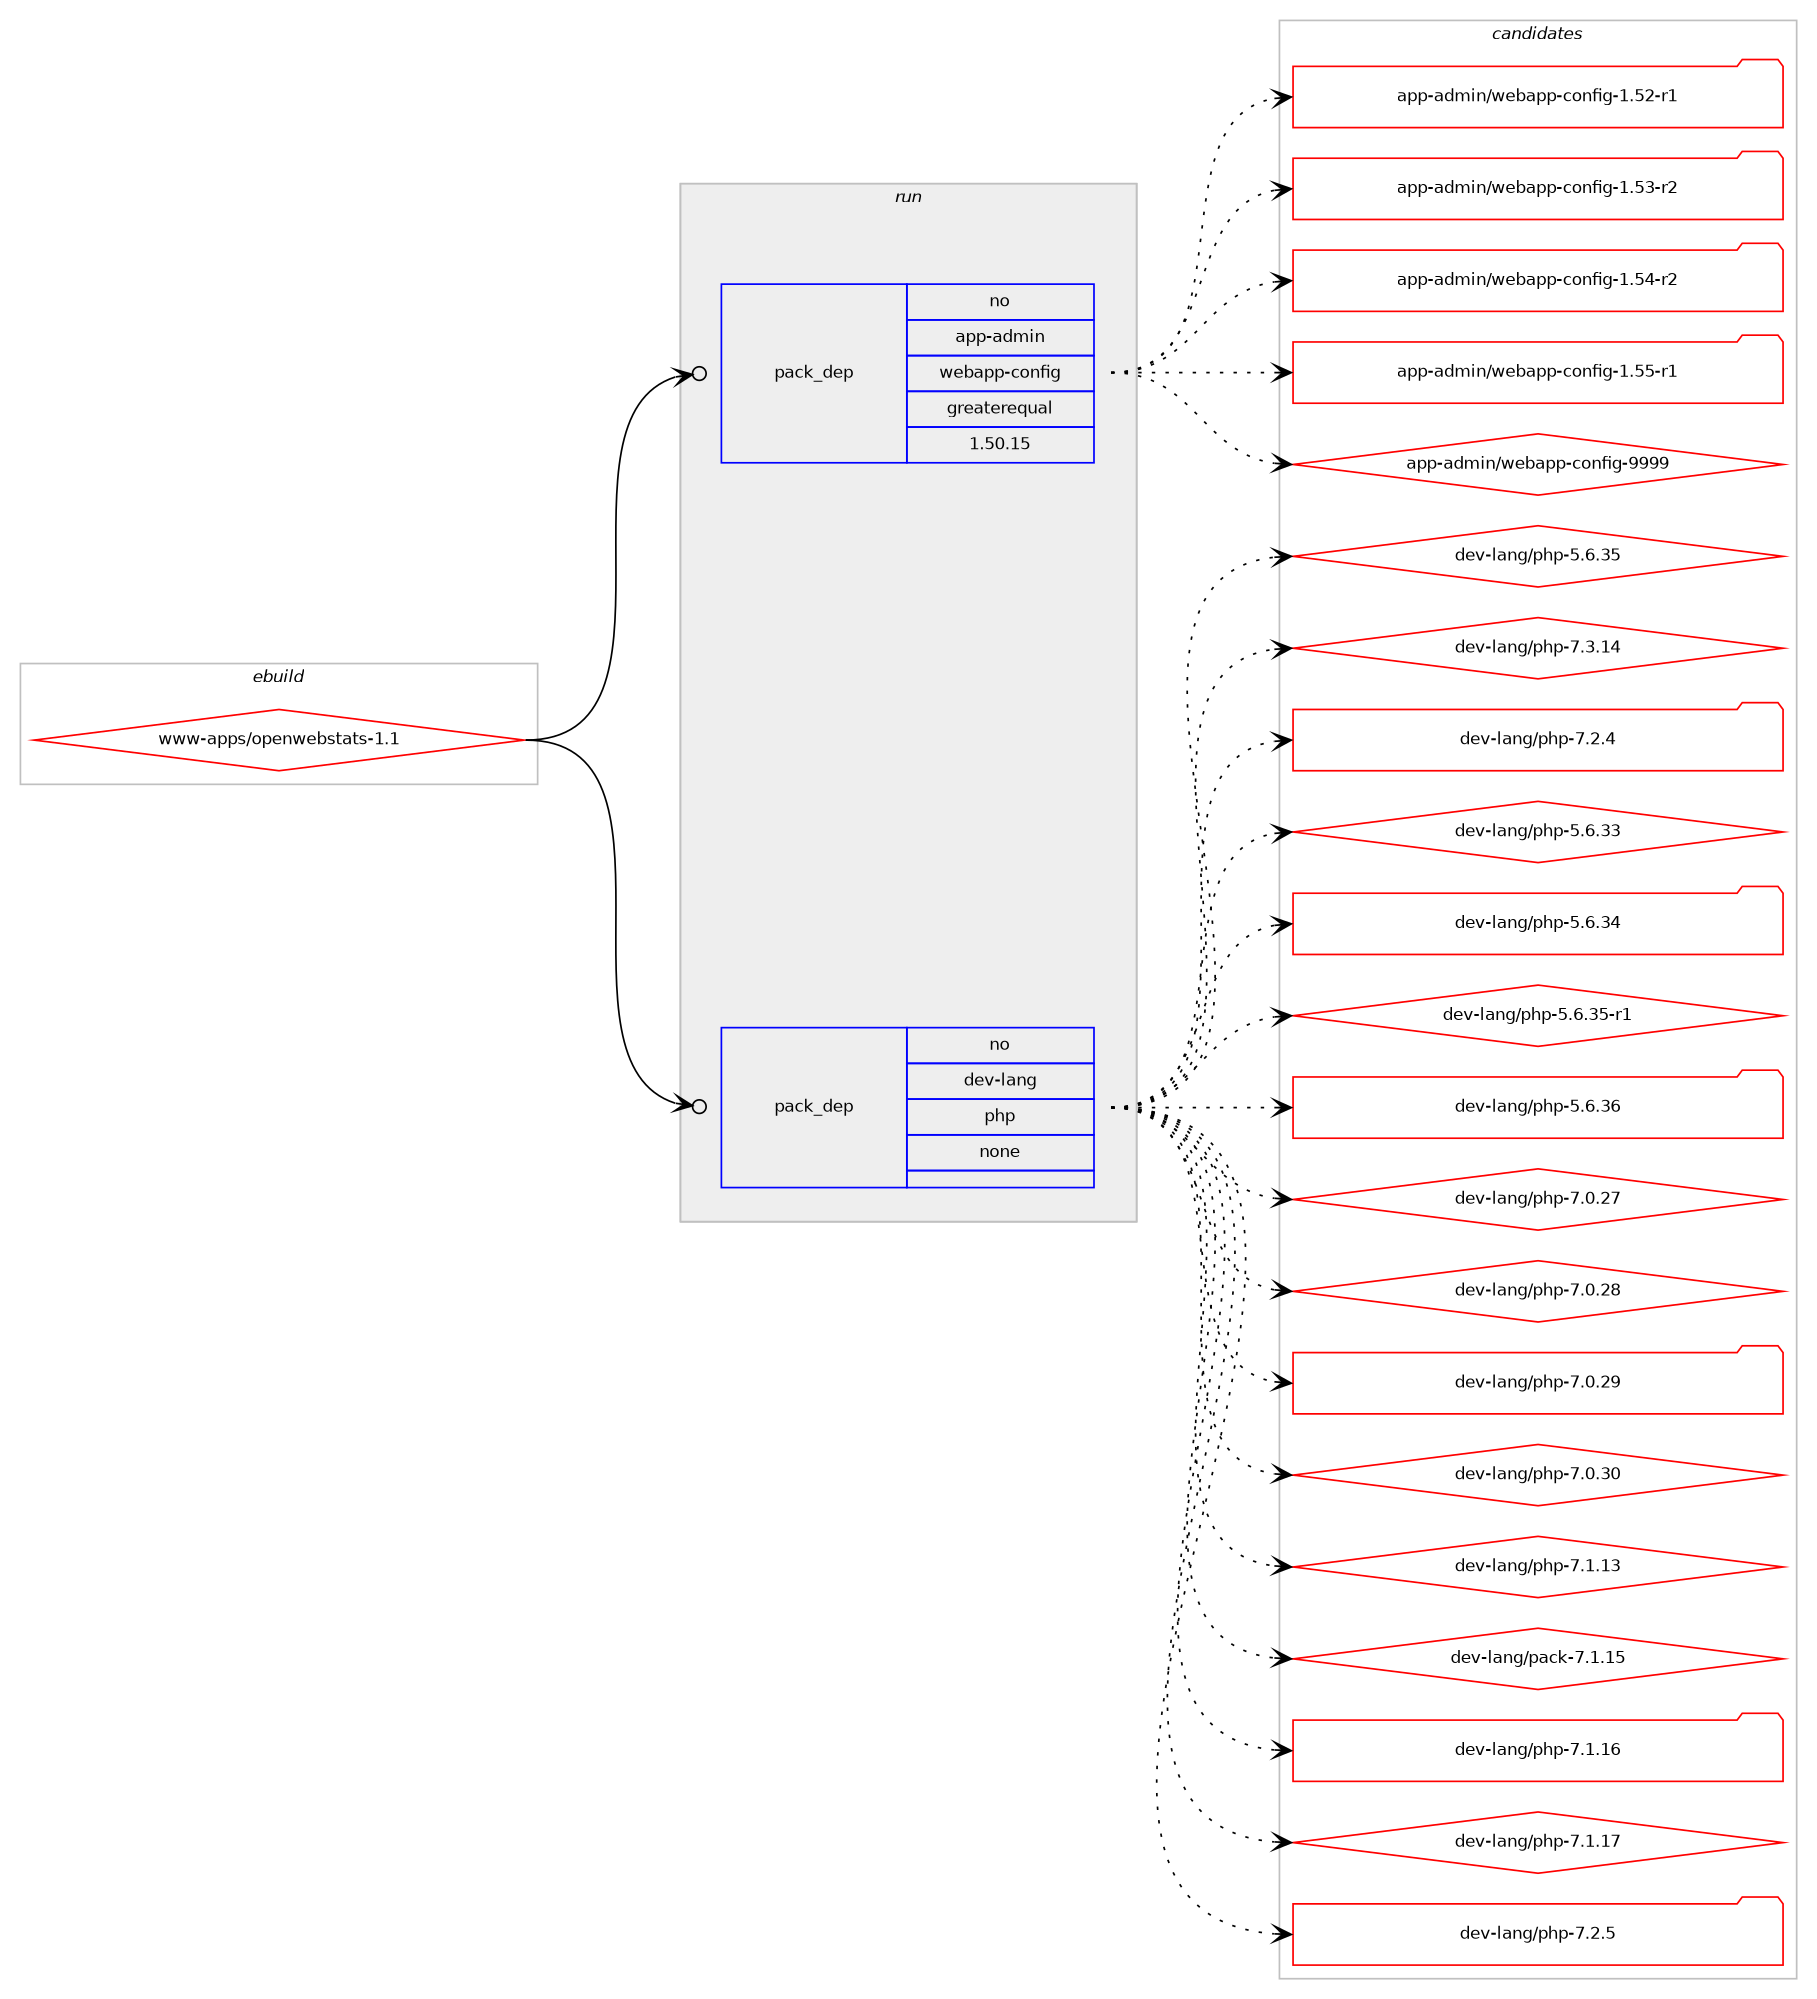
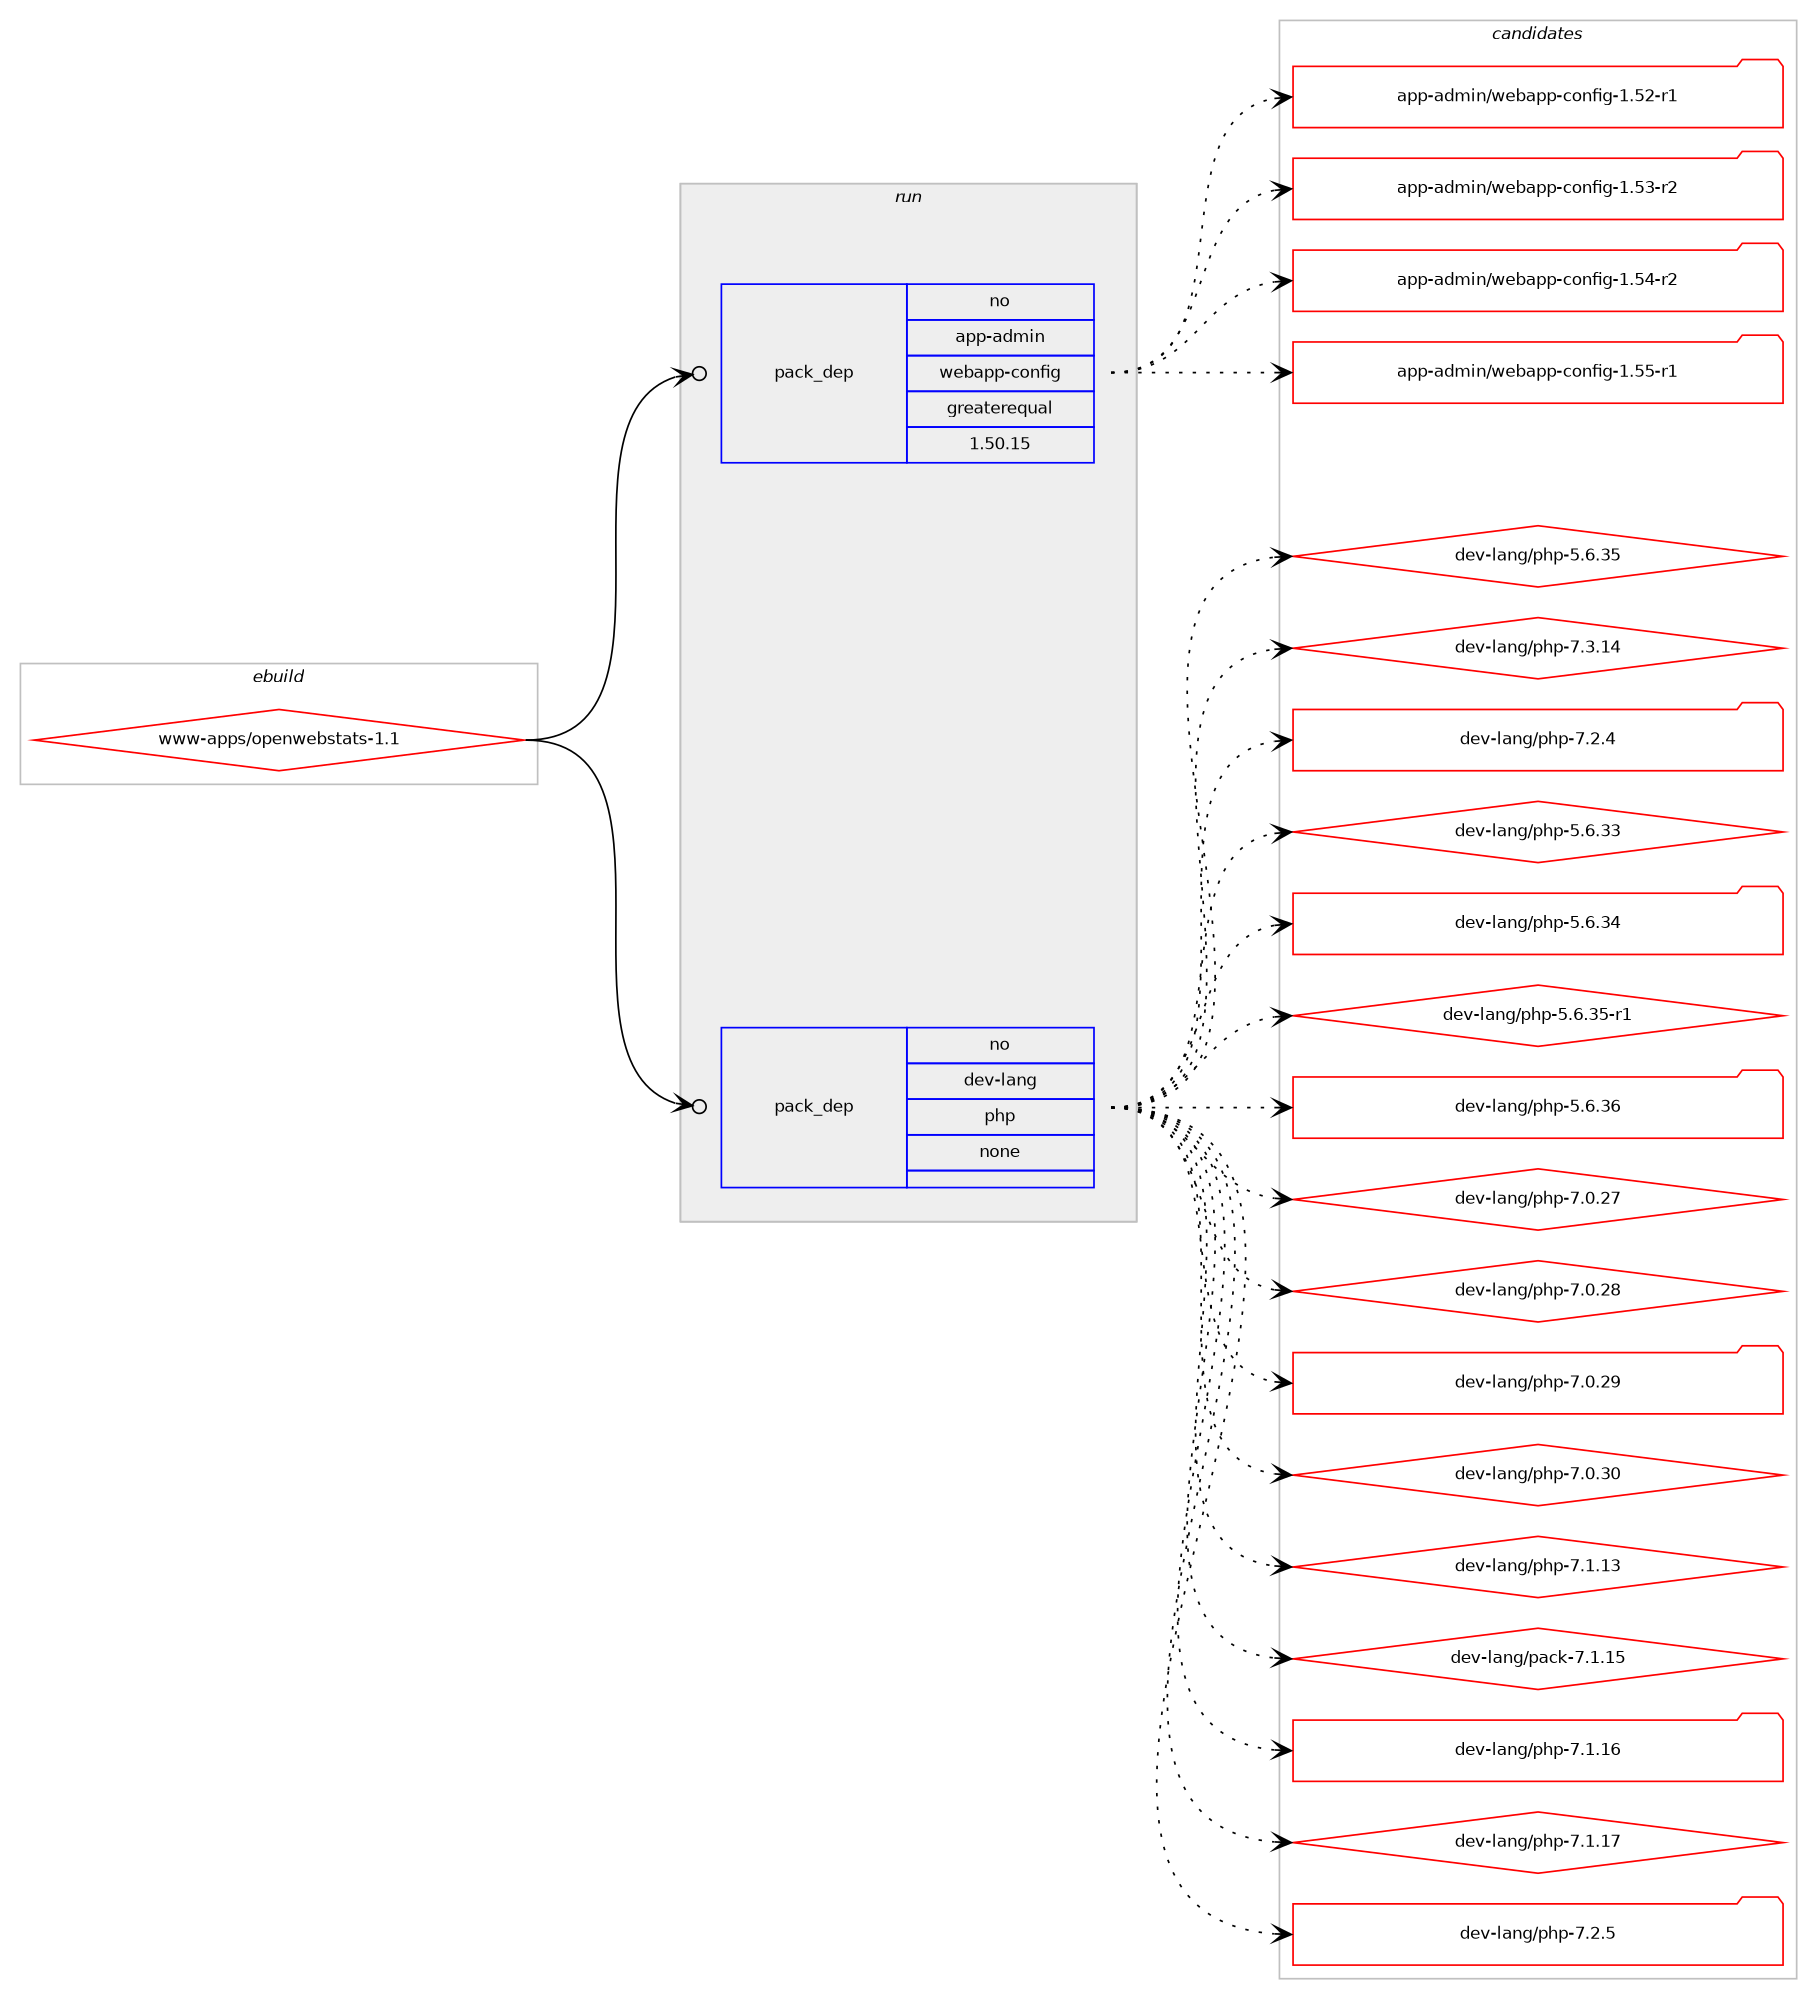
(1538, 464) -> none
